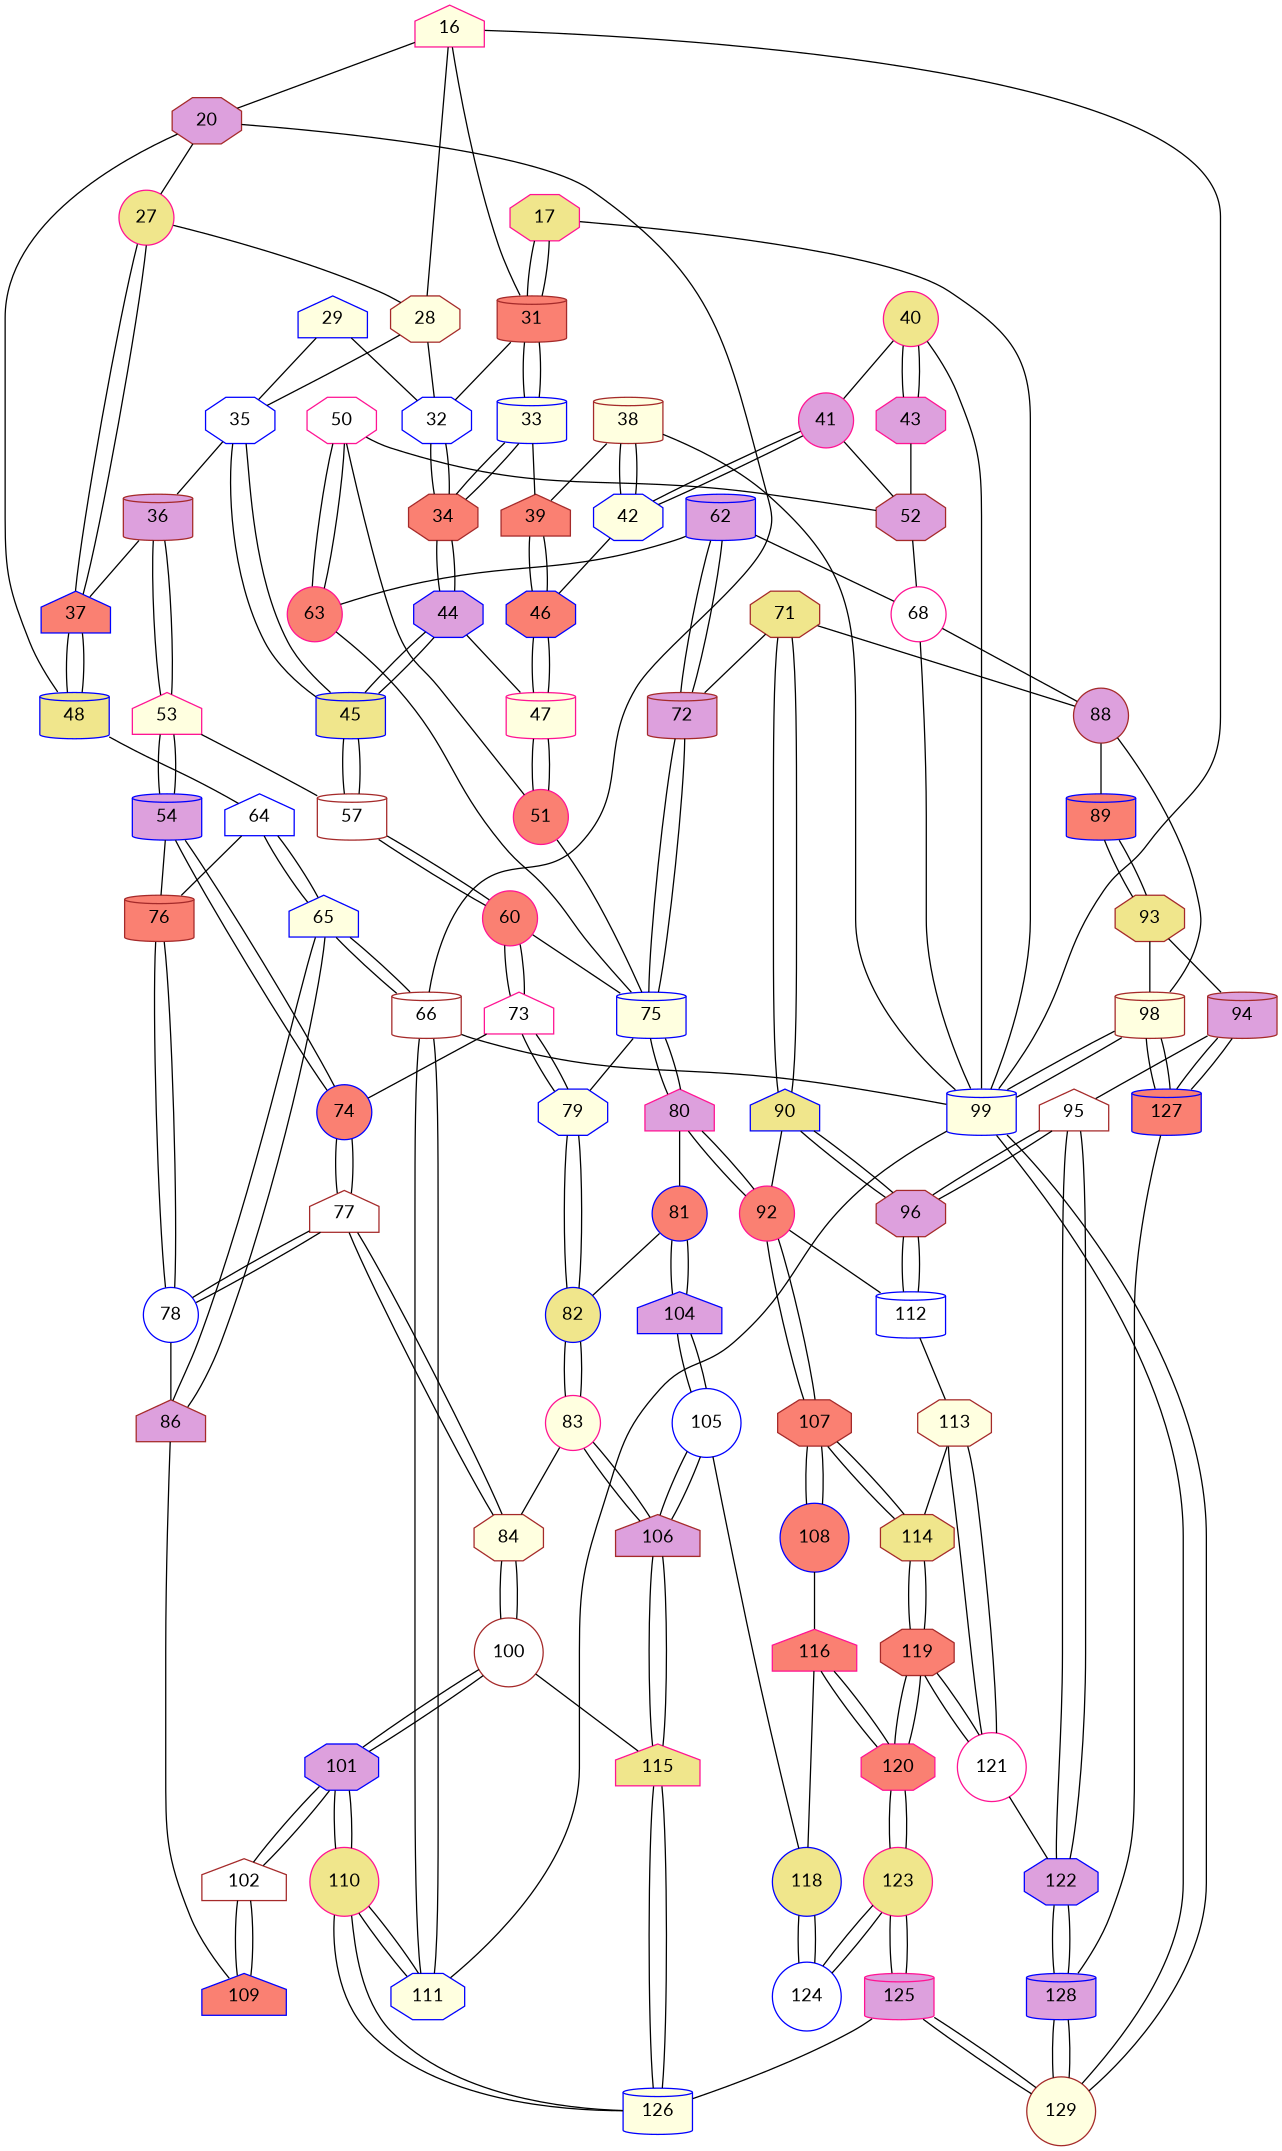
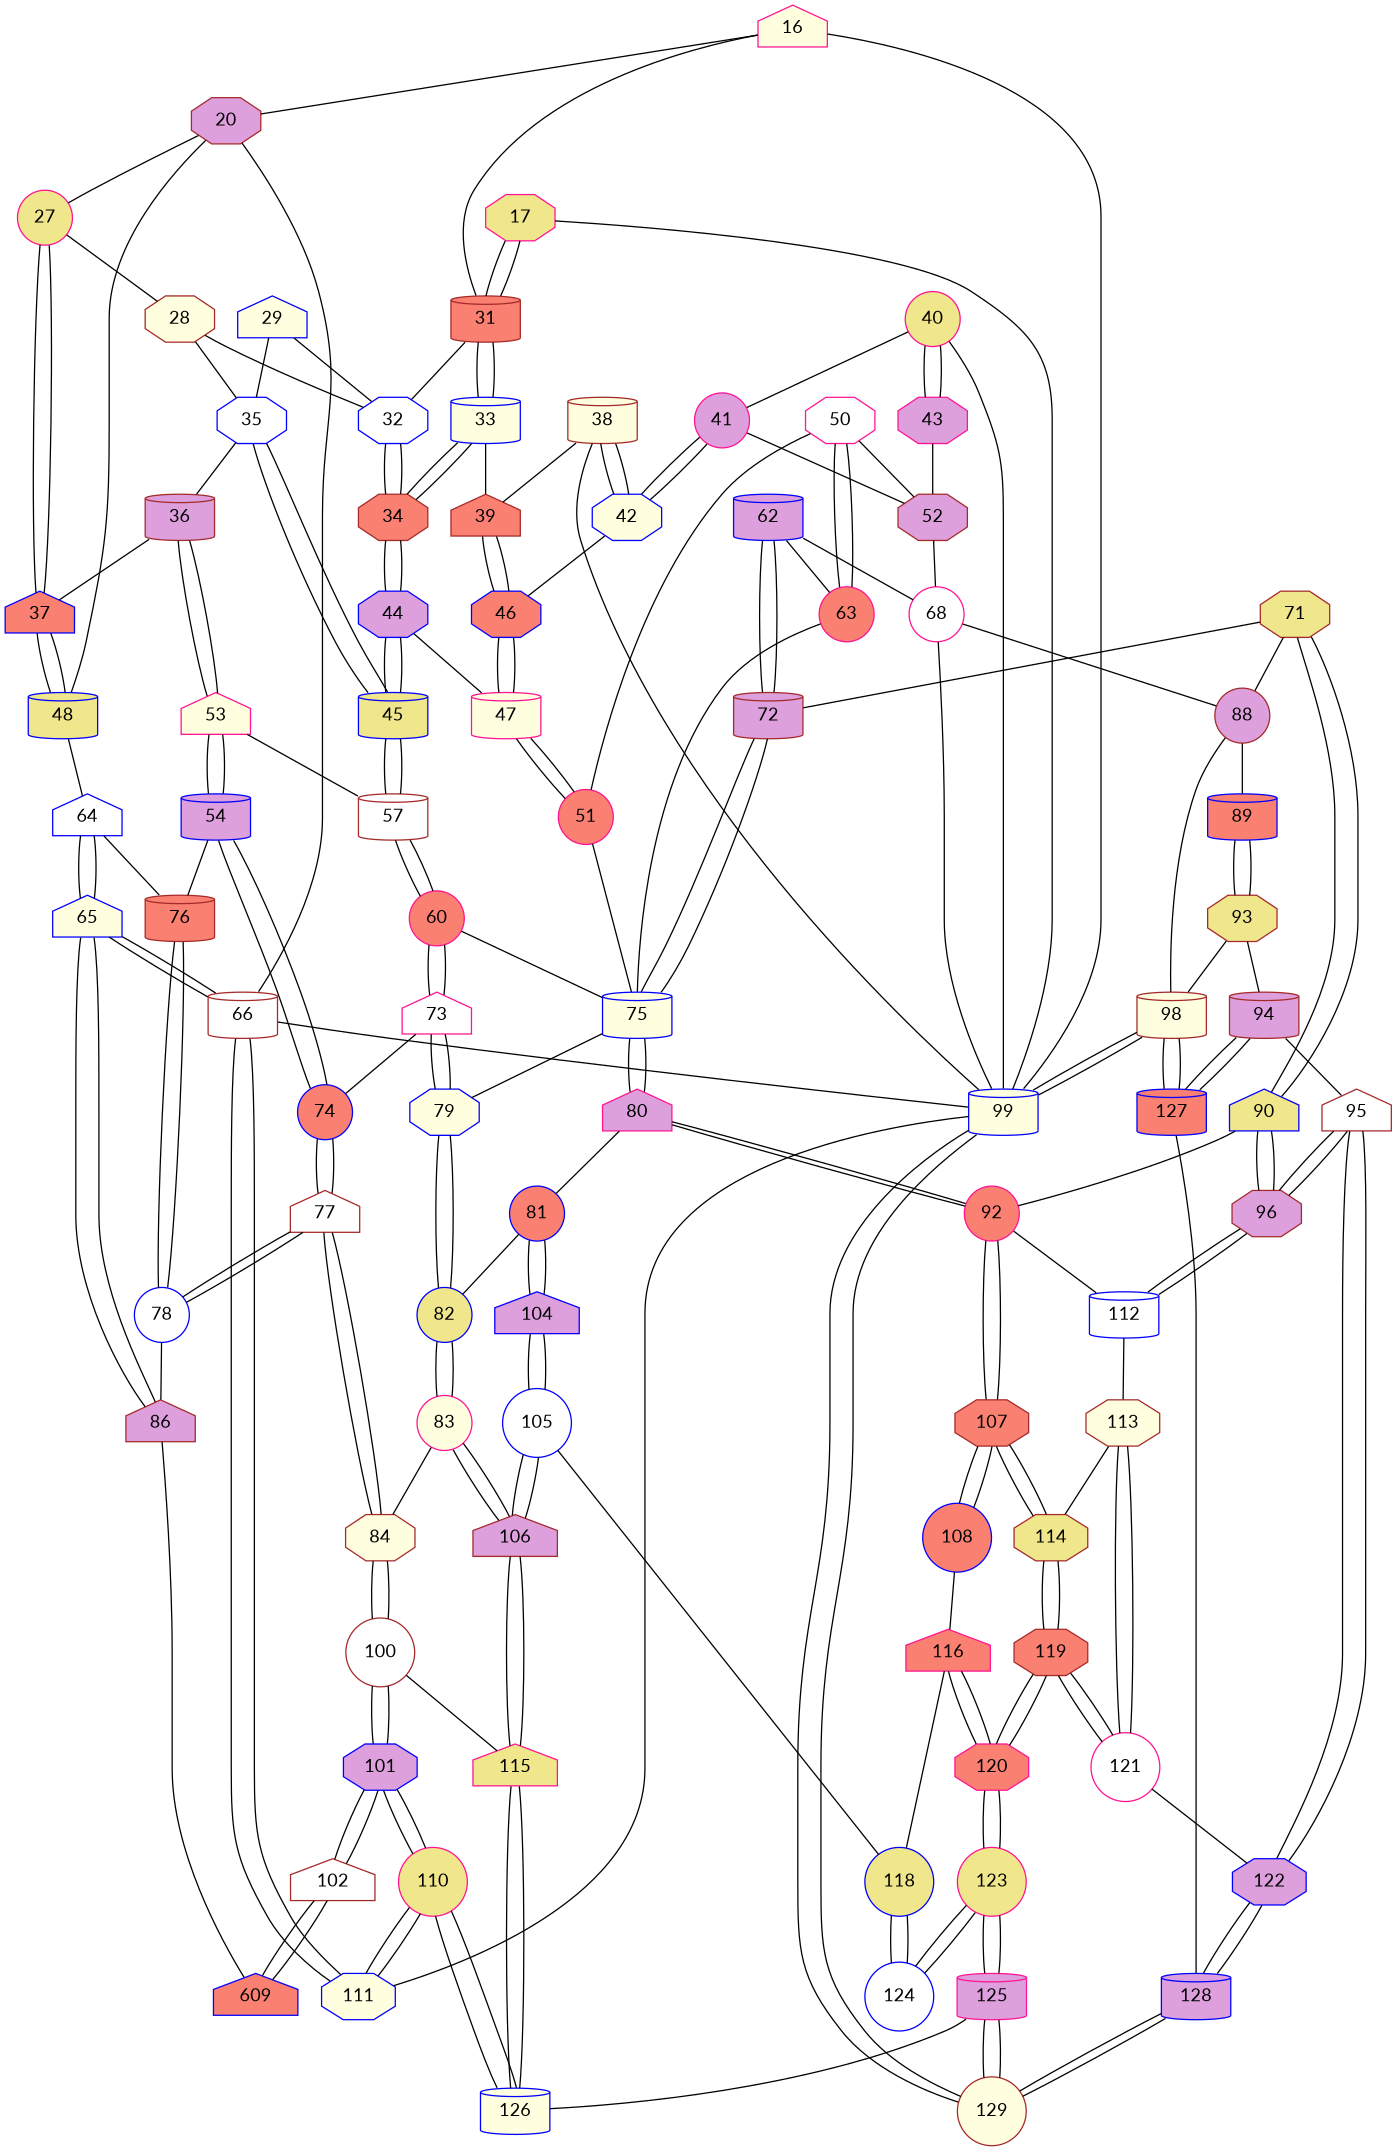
(438, 171) -> none
(244, 1997) -> (256, 1997)
